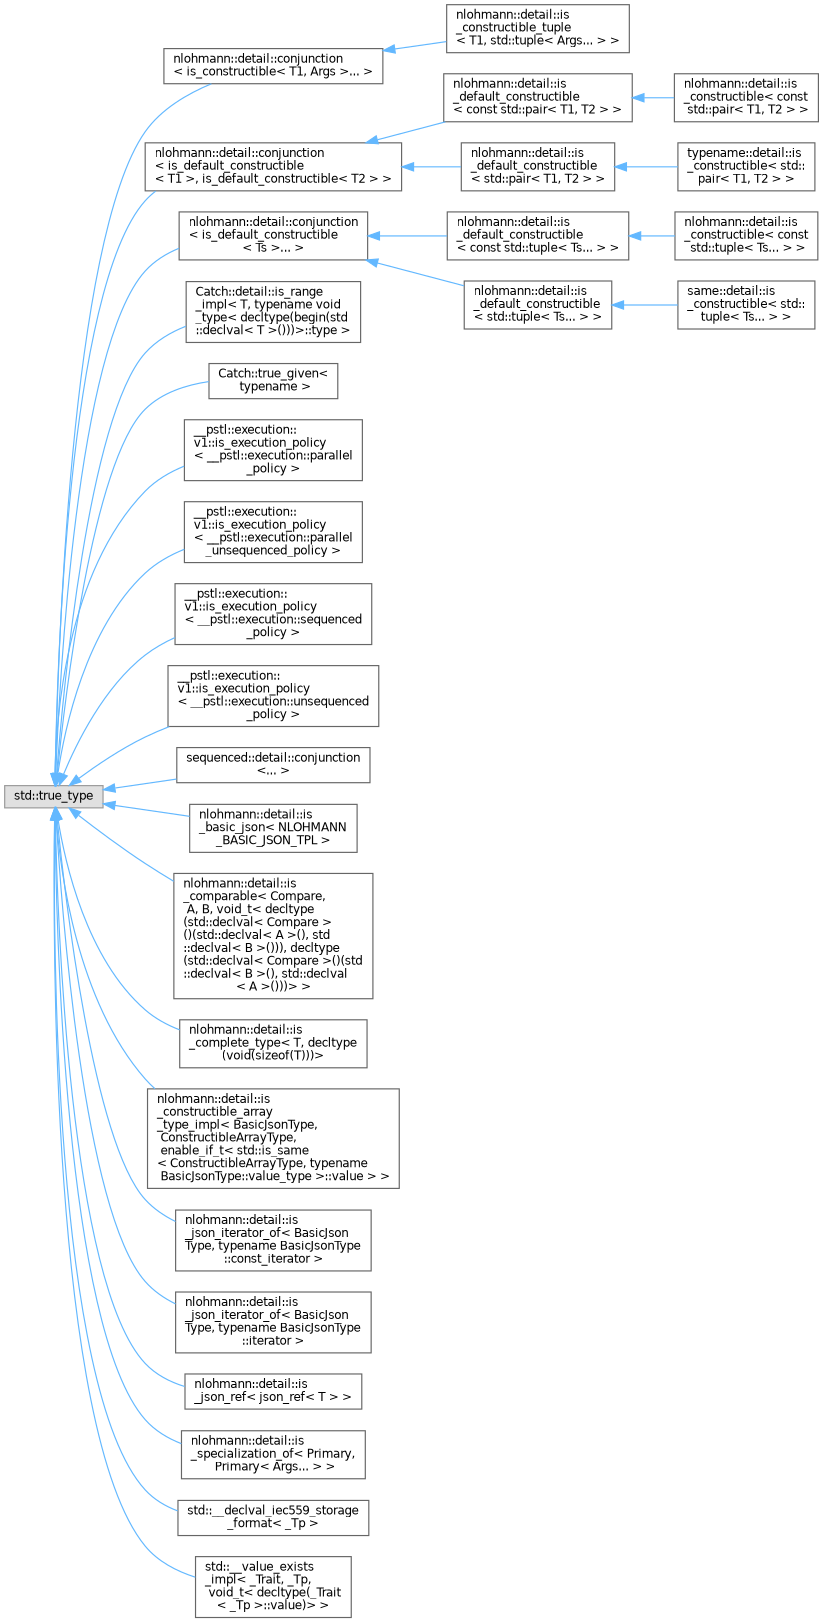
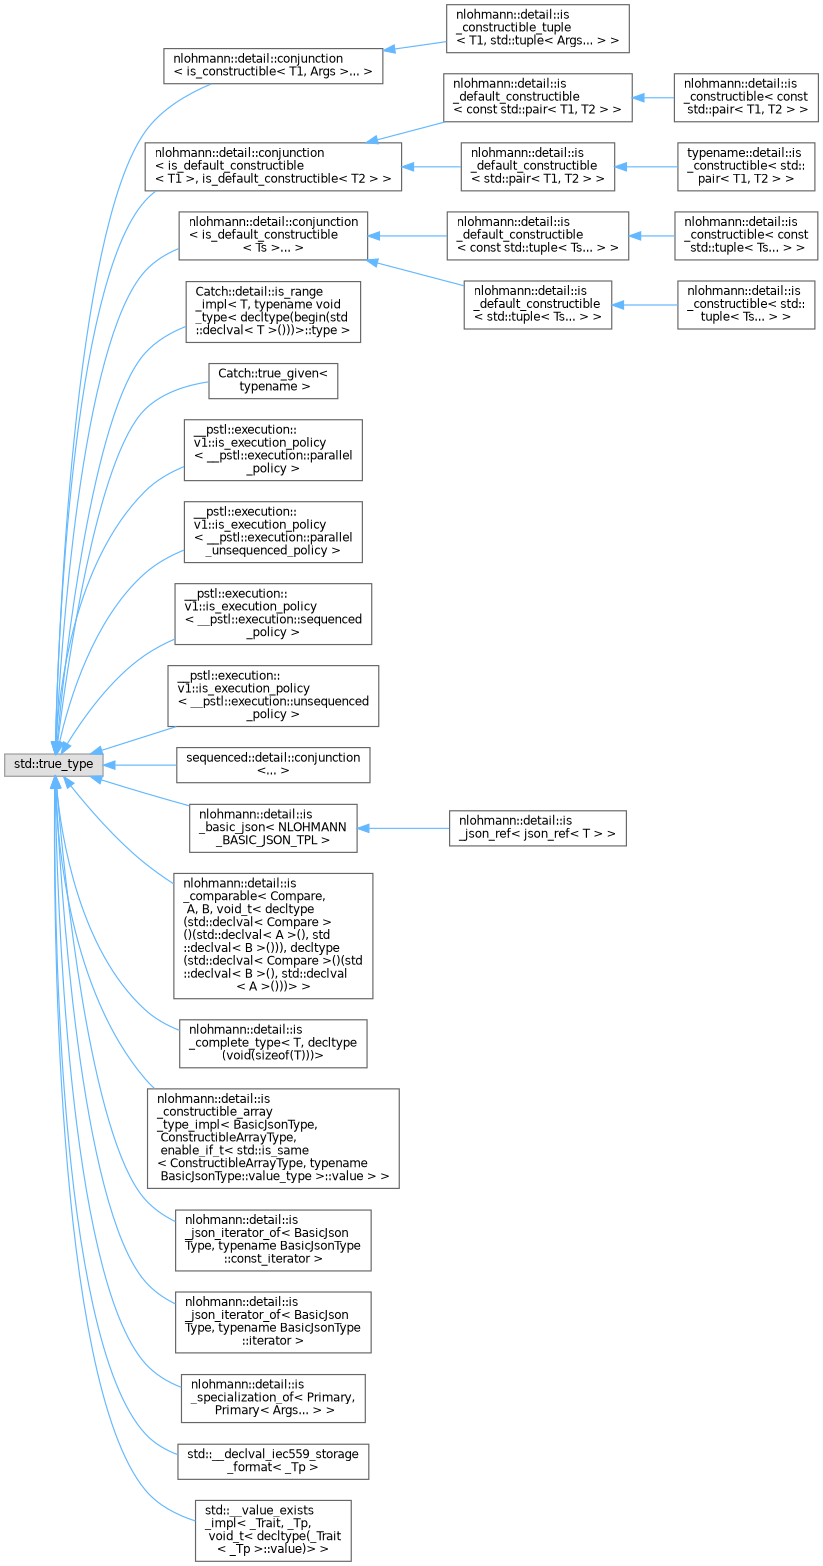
(746, 305) -> (746, 305)
(87, 1195) -> (409, 828)
